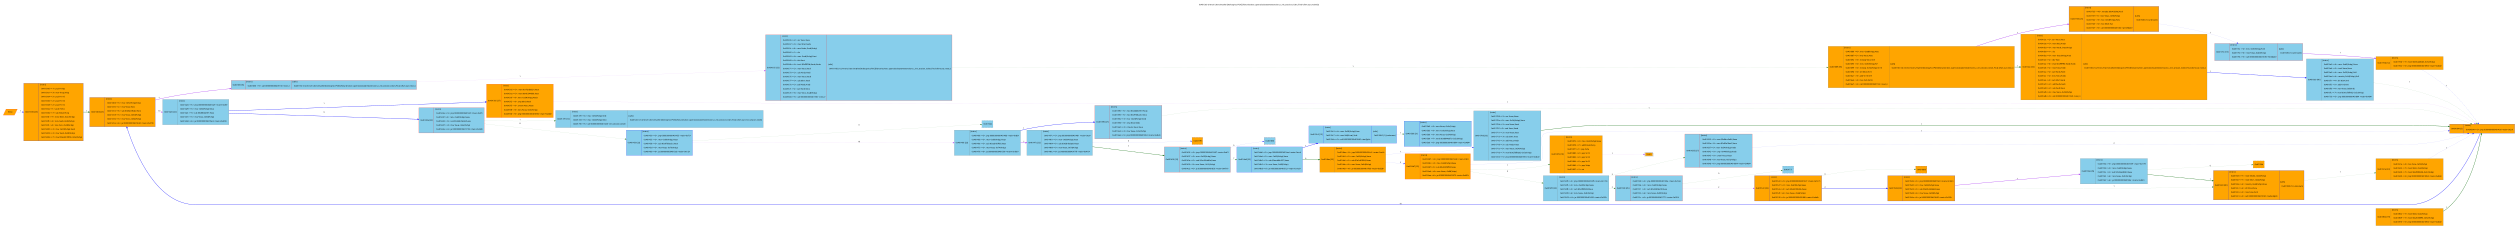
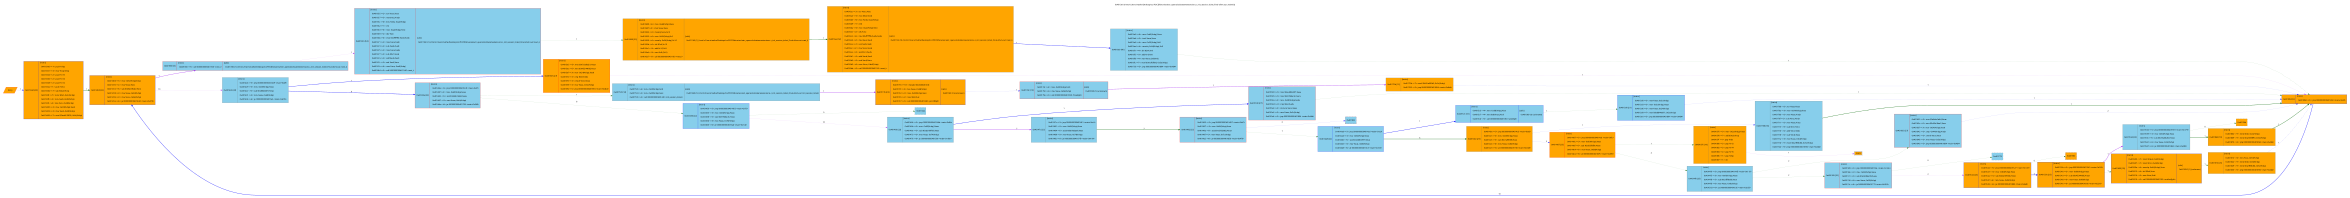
(2021, 33) -> (847, 92)
(1947, 132) -> (1982, 99)
(1197, 141) -> none
(2180, 178) -> (2198, 137)
